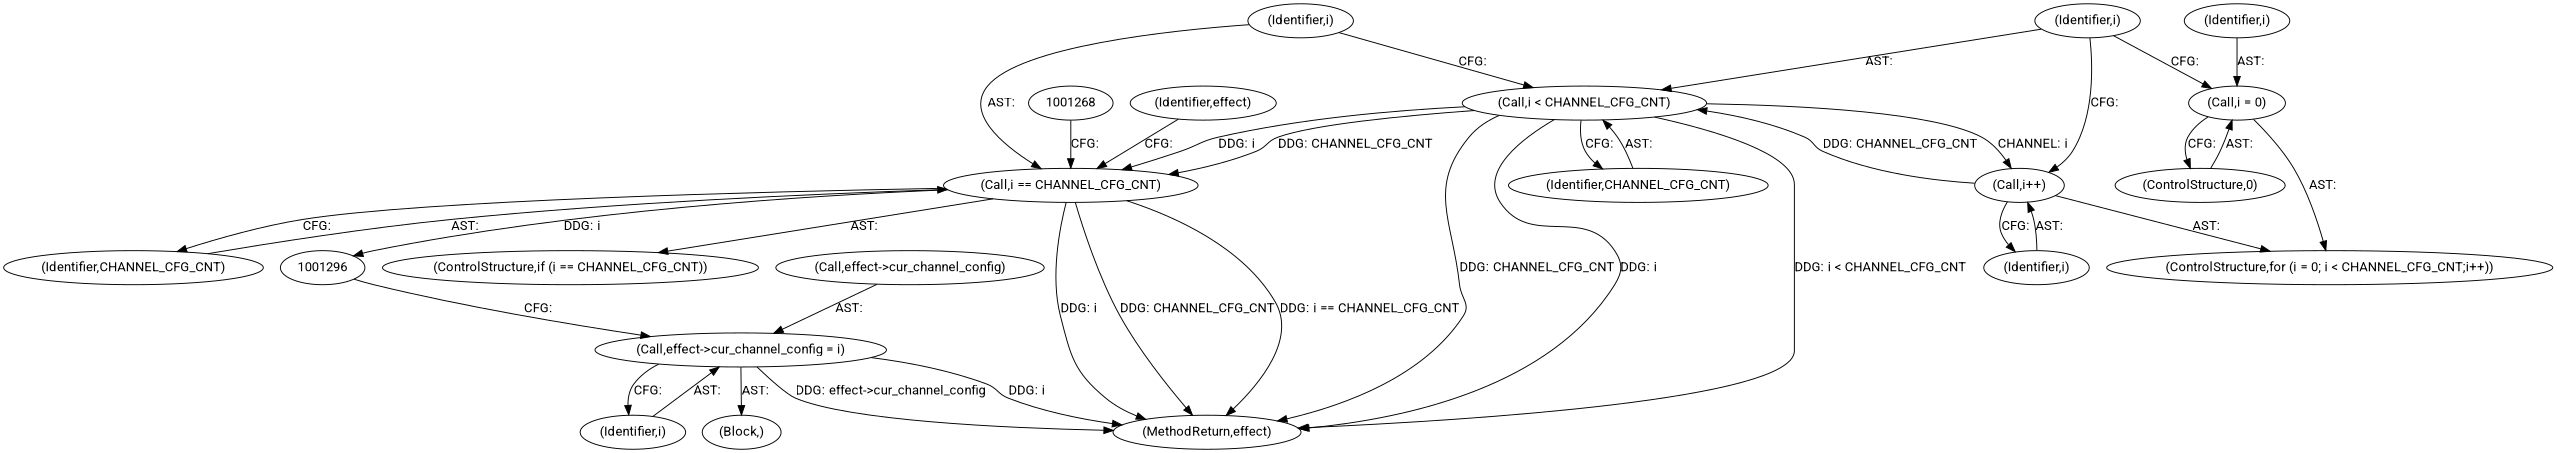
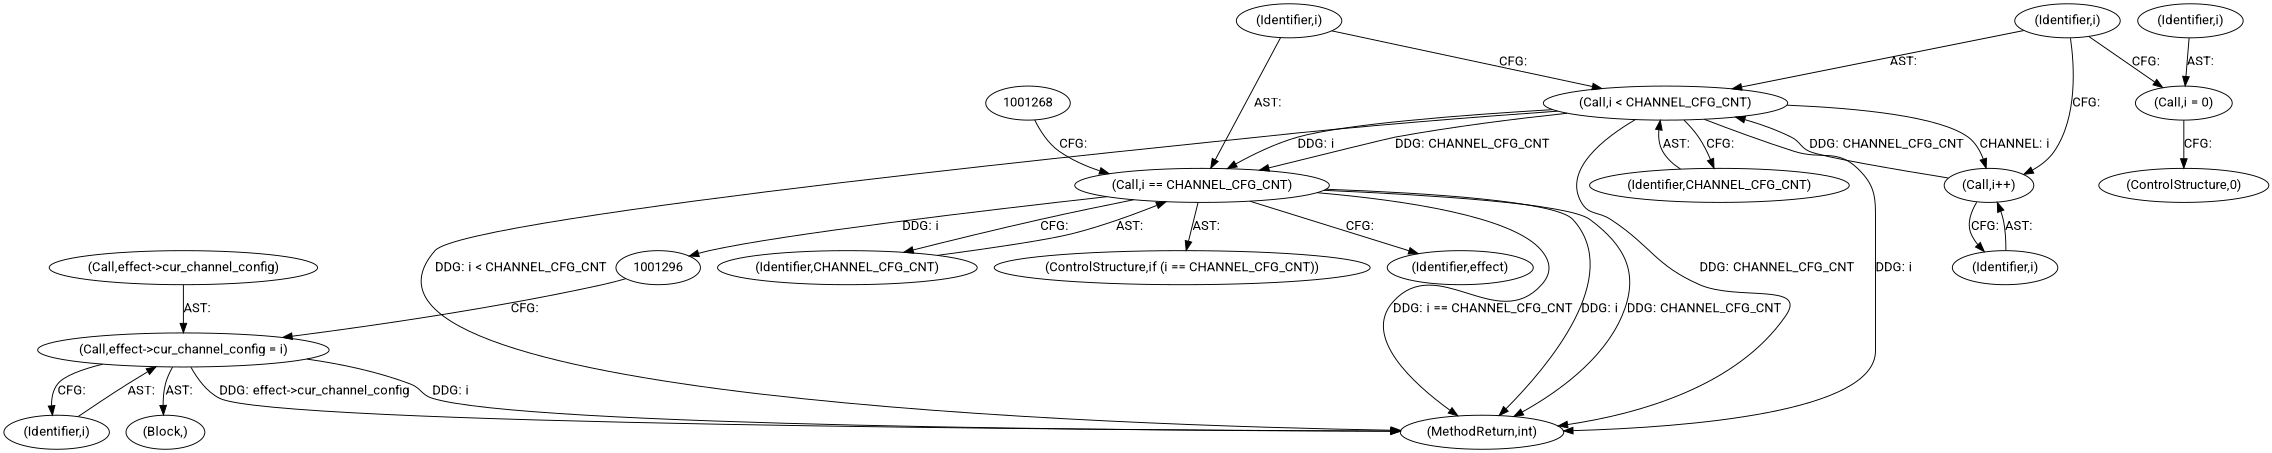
(1142, 141) -> (1329, 226)
(2221, 149) -> none
(2330, 268) -> none
(1207, 432) -> (1482, 432)
